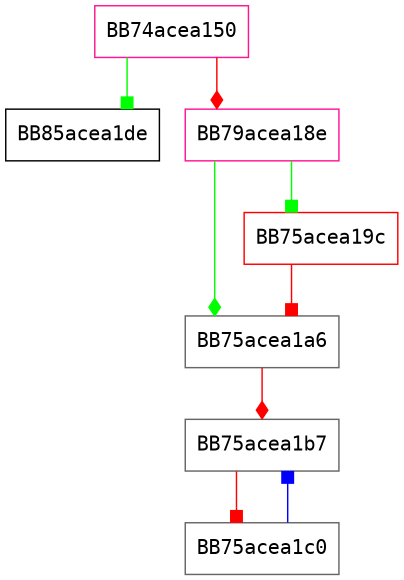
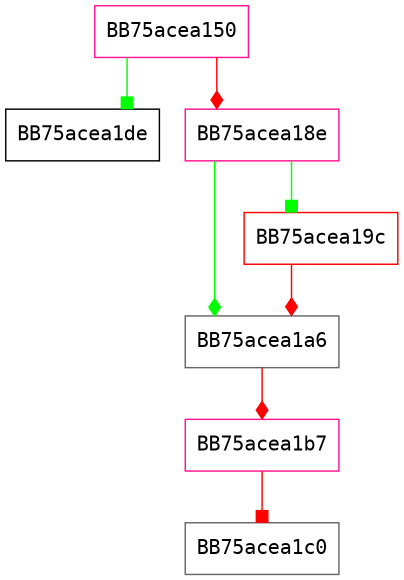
(172, 32) -> (172, 32)
(83, 135) -> (83, 135)
(262, 135) -> (262, 135)
(292, 283) -> (292, 281)
(262, 445) -> (262, 445)
(288, 504) -> none
